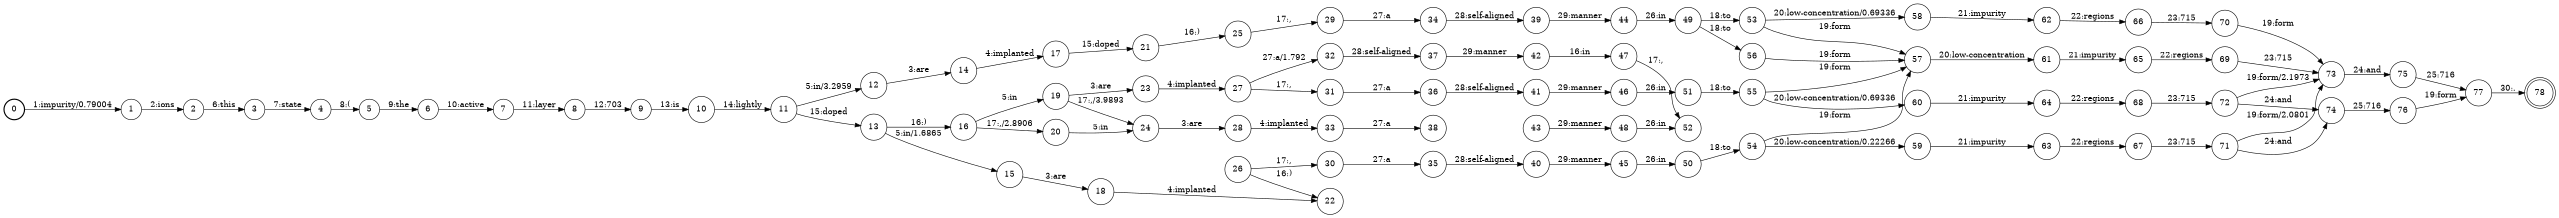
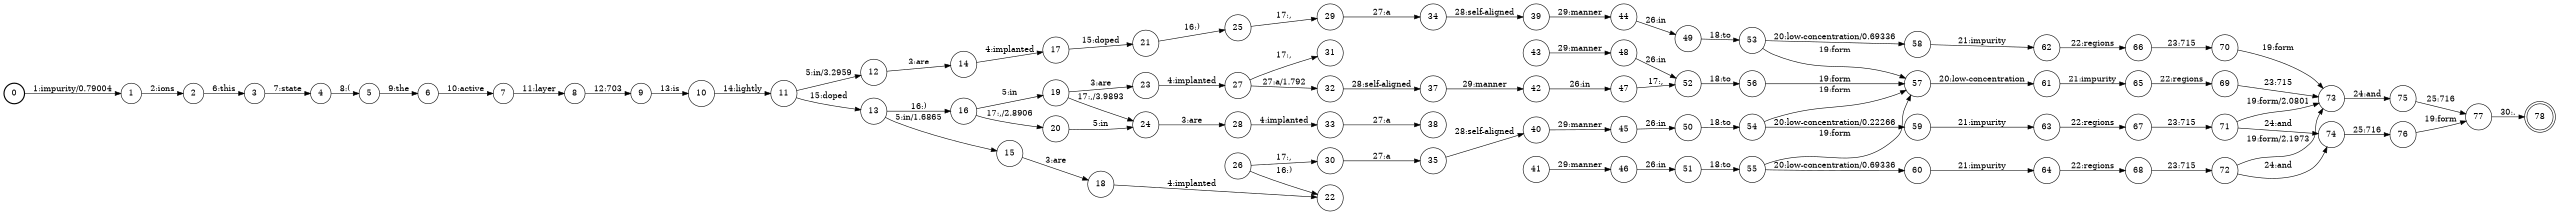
(1718, 37) -> (1717, 84)
(1580, 52) -> (1580, 85)
(1433, 92) -> none
